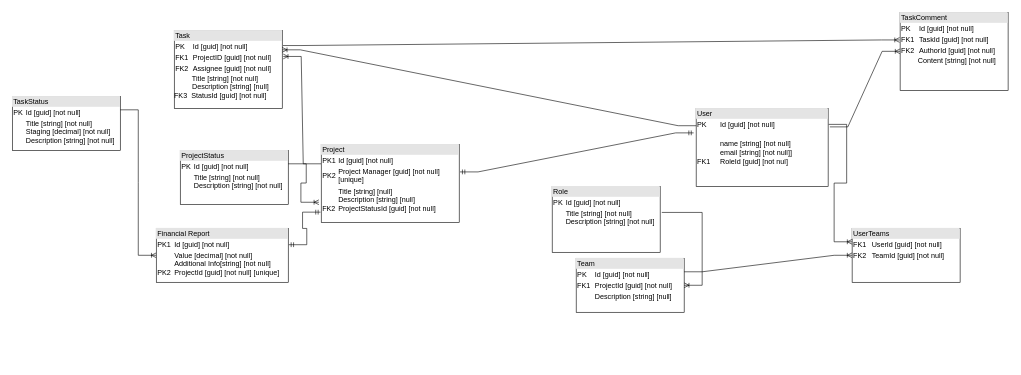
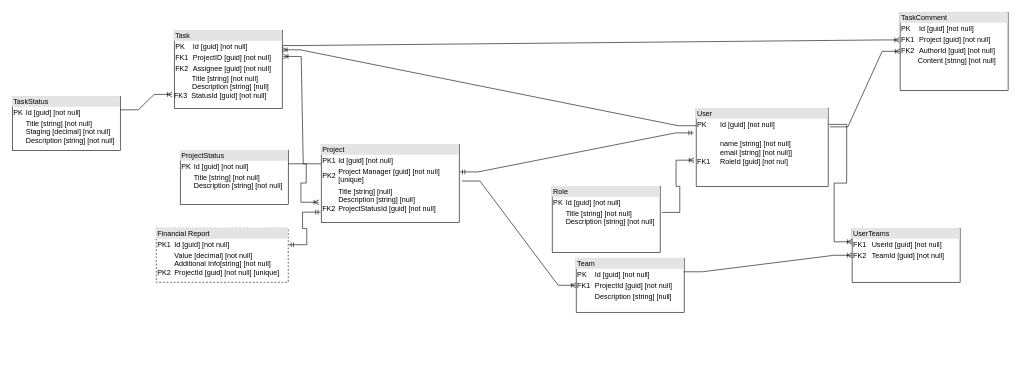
(953, 34) -> (953, 34)
(138, 191) -> (162, 94)
(691, 212) -> (680, 198)
none -> (524, 240)
(222, 255) -> (222, 255)
